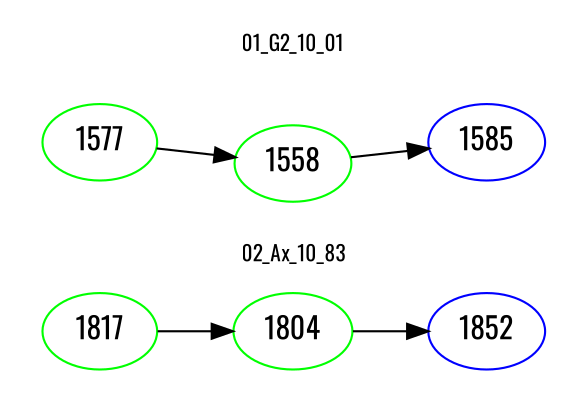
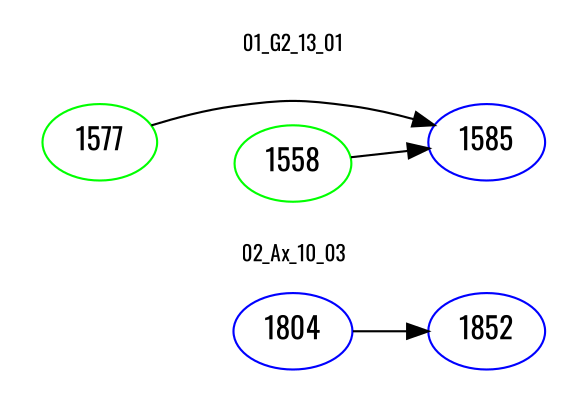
(294, 46) -> (294, 46)
(185, 152) -> (282, 101)
(294, 256) -> (294, 256)
(100, 331) -> none
(293, 331) -> (293, 331)
